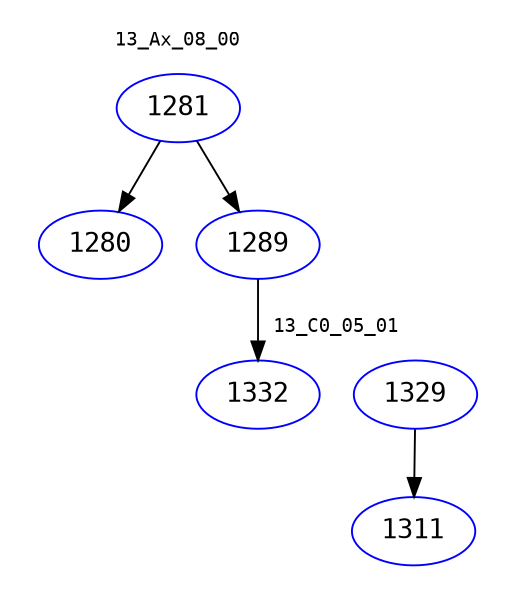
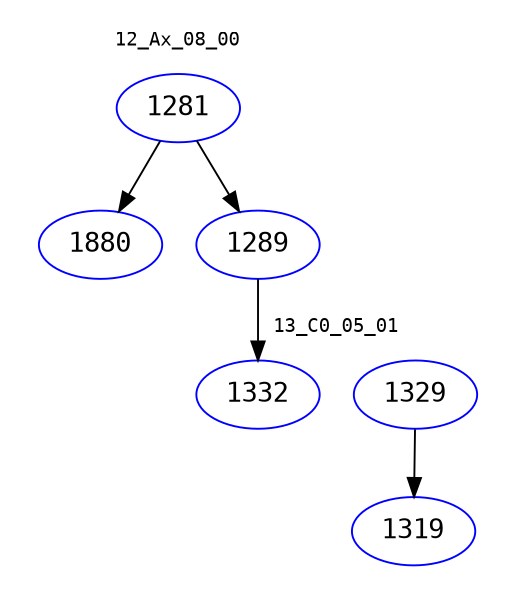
(178, 41) -> (178, 41)
(101, 245) -> (101, 245)
(414, 531) -> (414, 531)
